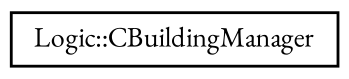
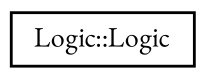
(175, 39) -> (103, 39)
